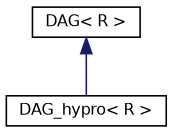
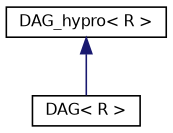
(86, 75) -> (86, 75)
